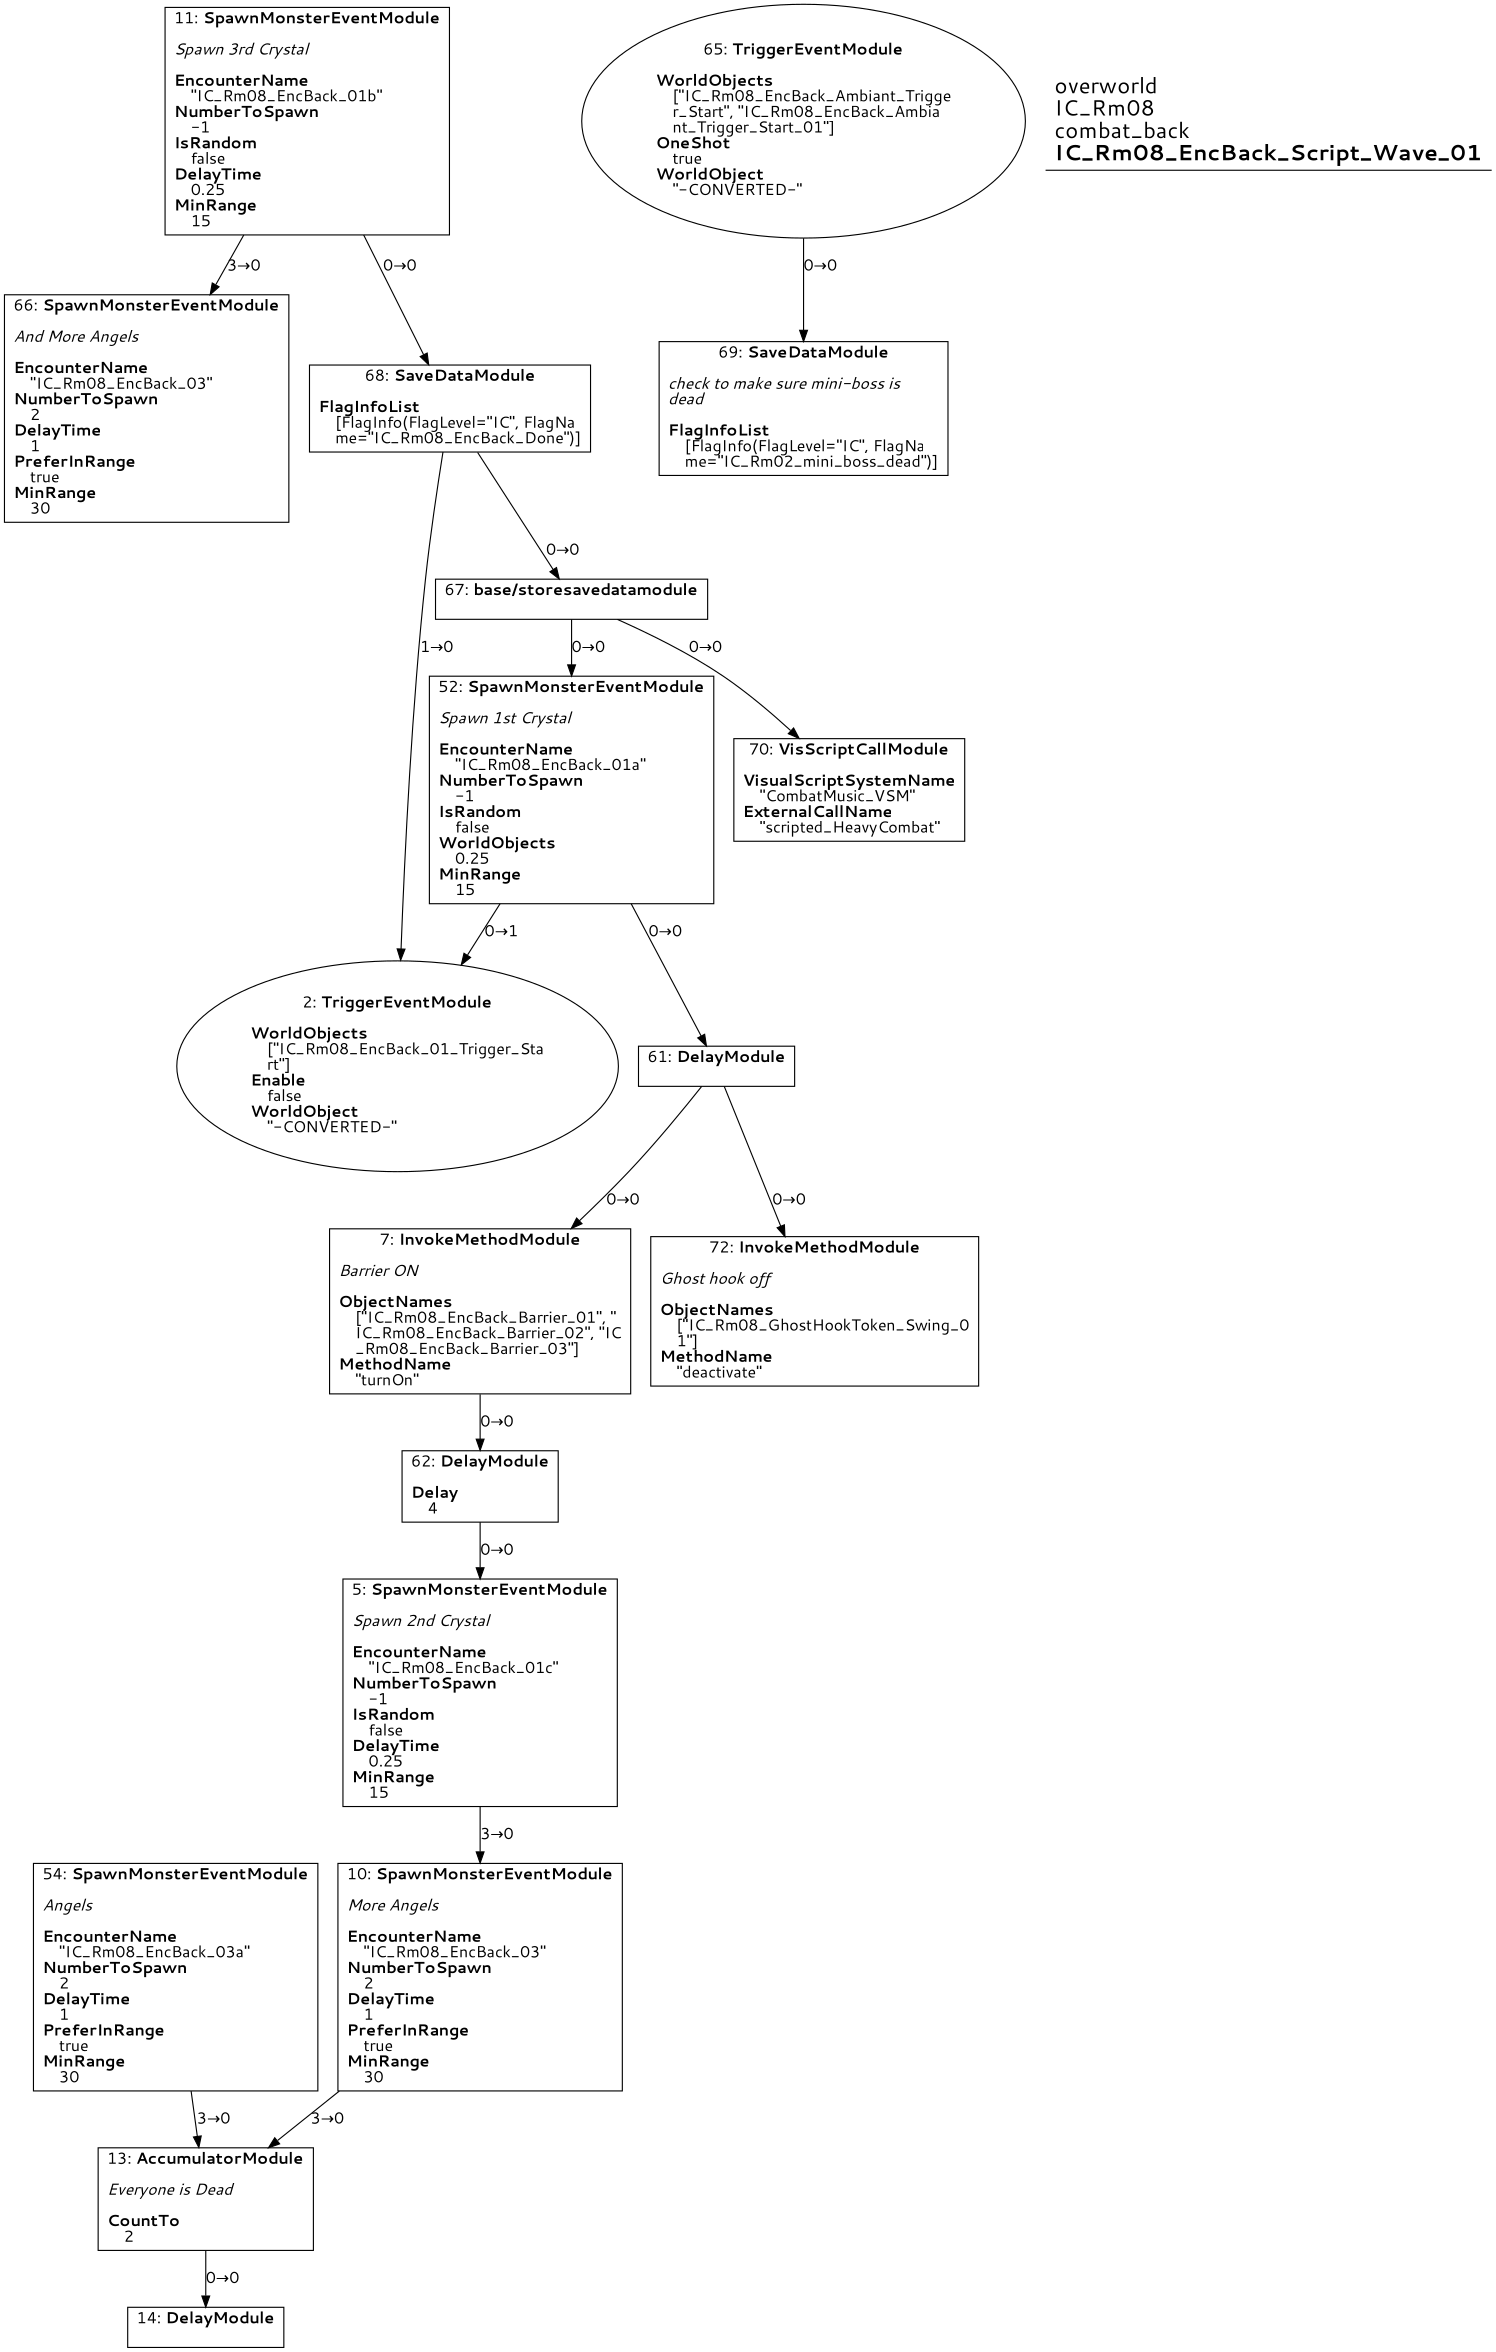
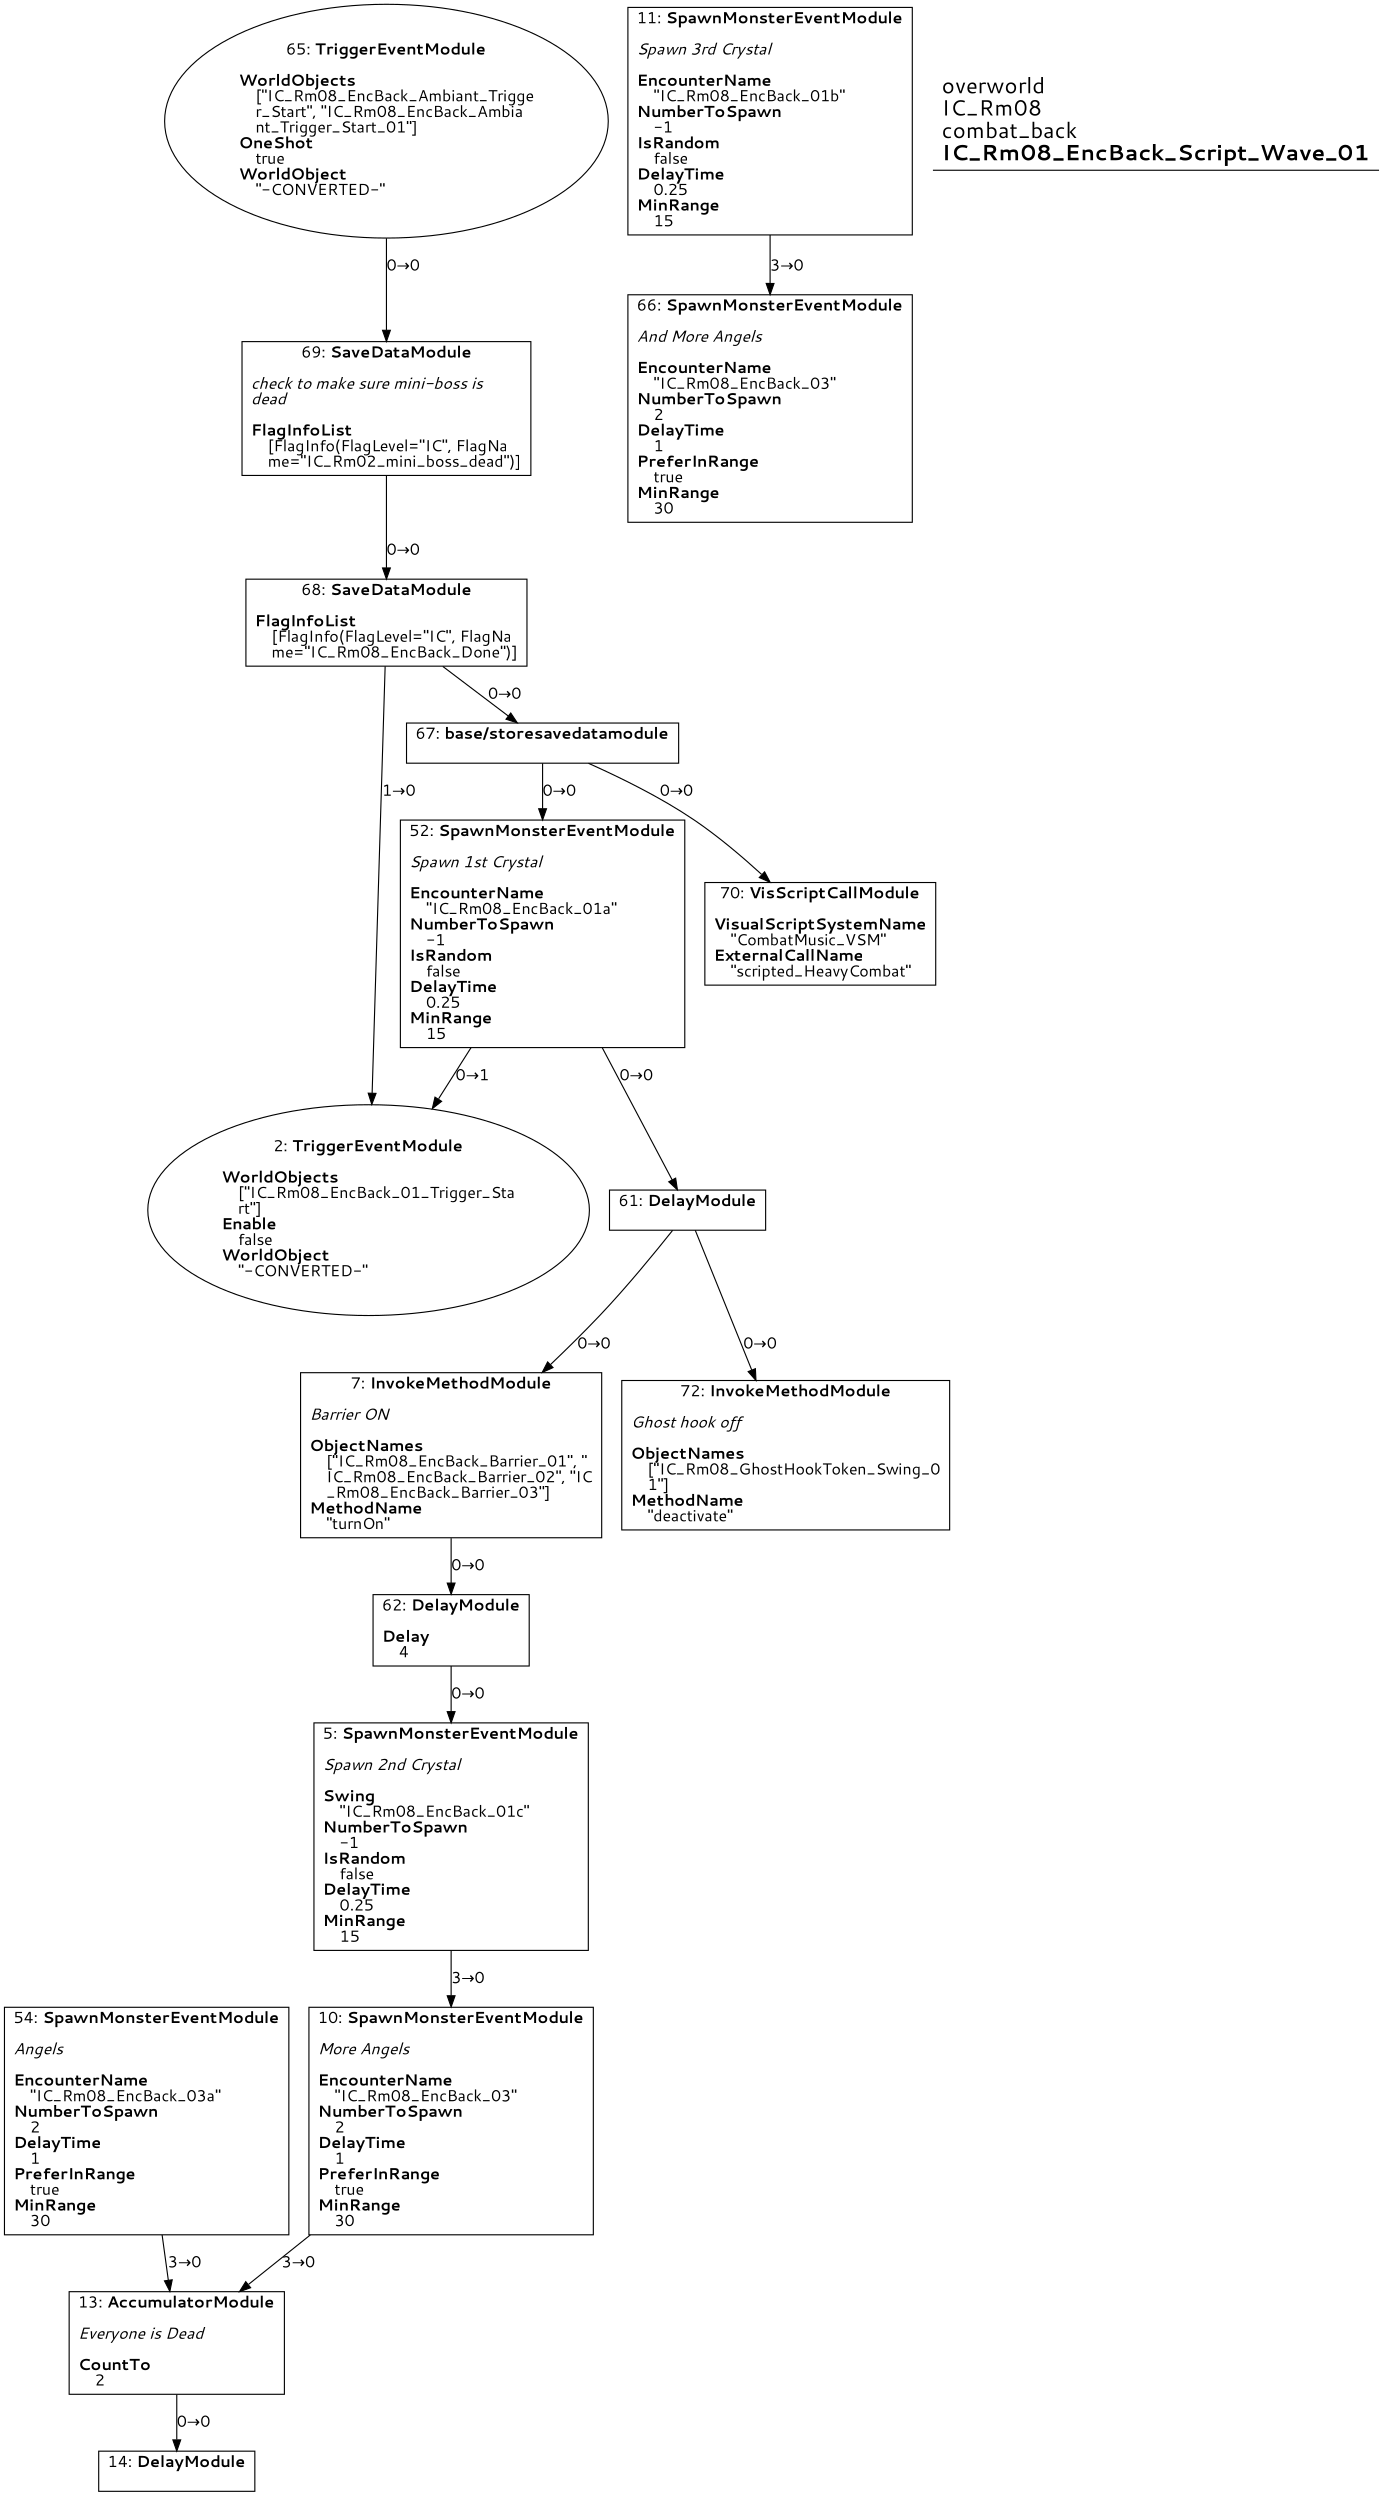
(394, 295) -> (386, 522)
(497, 843) -> (453, 987)
(419, 1653) -> (349, 1796)
